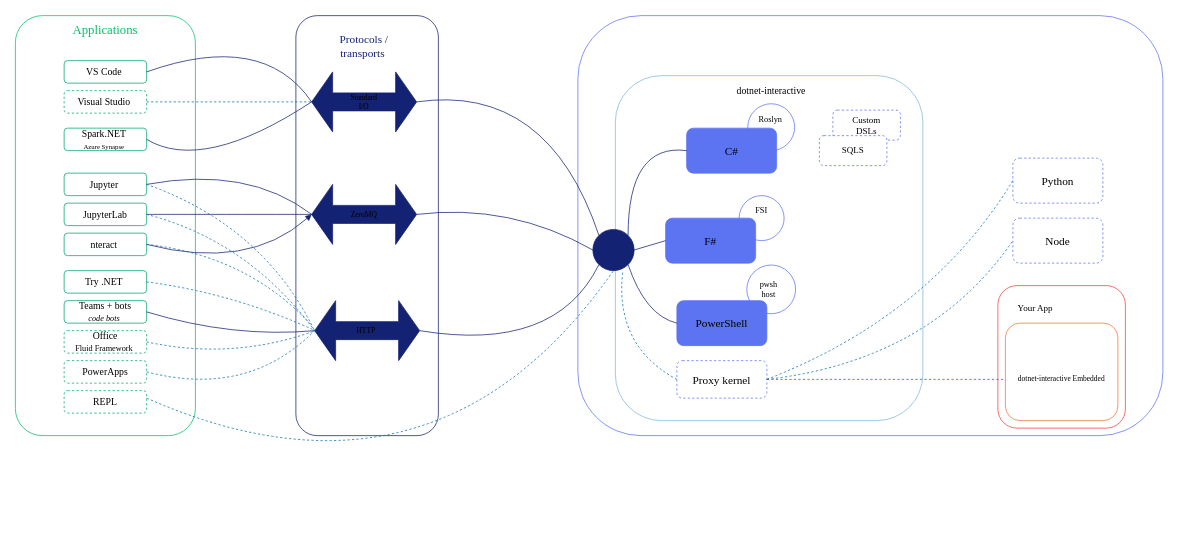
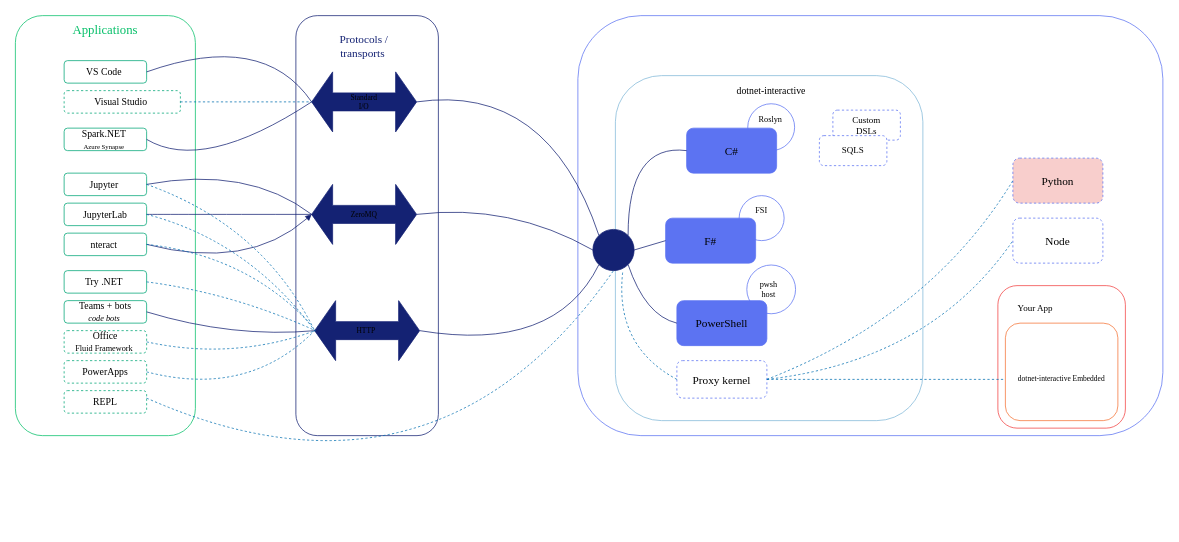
(105, 102) -> (122, 102)
(1058, 180) -> (1058, 180)
